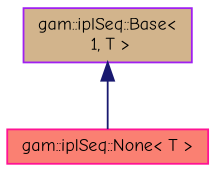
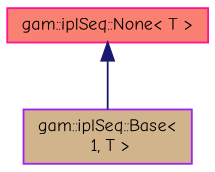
(108, 105) -> (108, 85)
